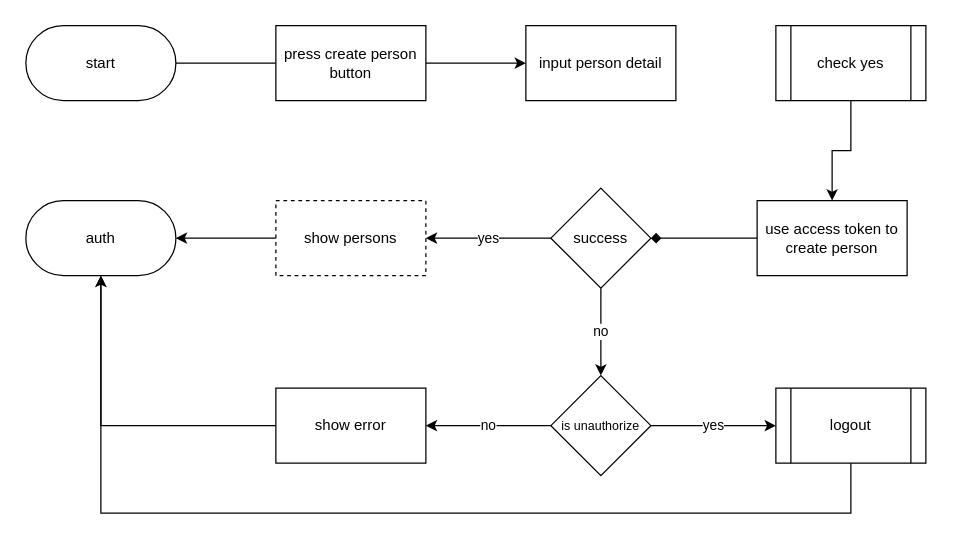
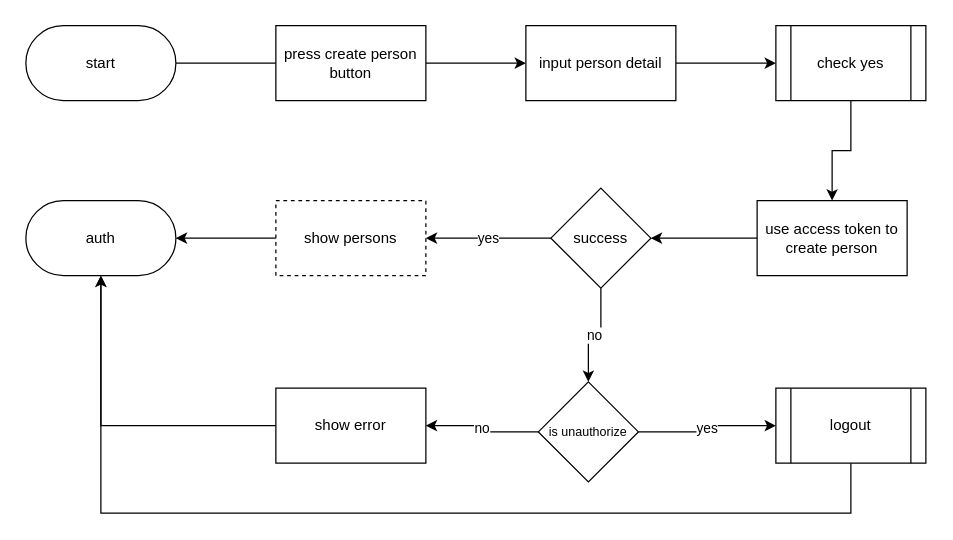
none -> (722, 63)
(661, 238) -> (661, 238)
(601, 426) -> (588, 432)
